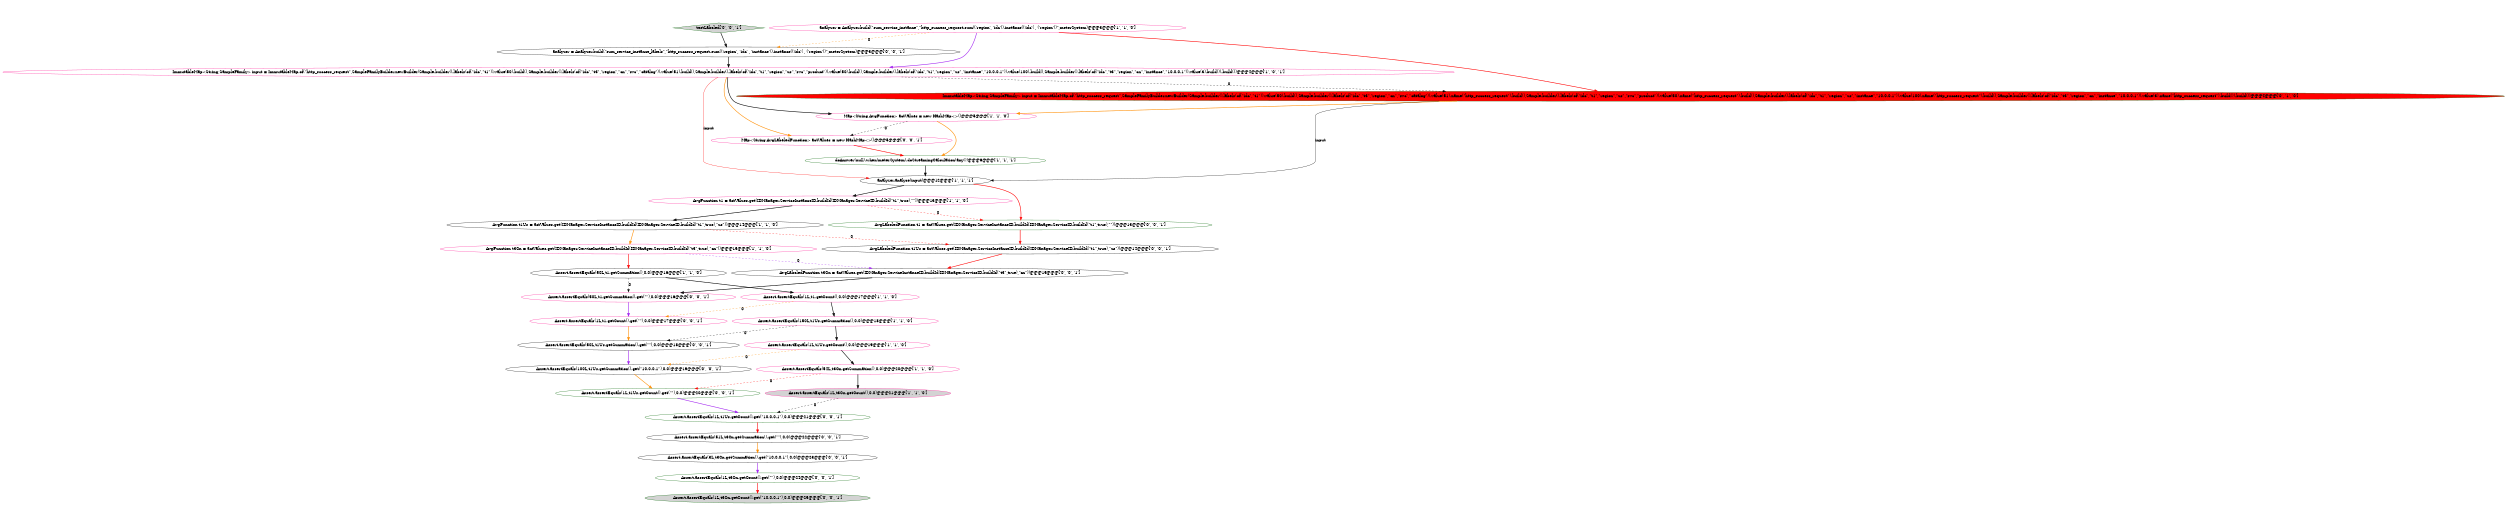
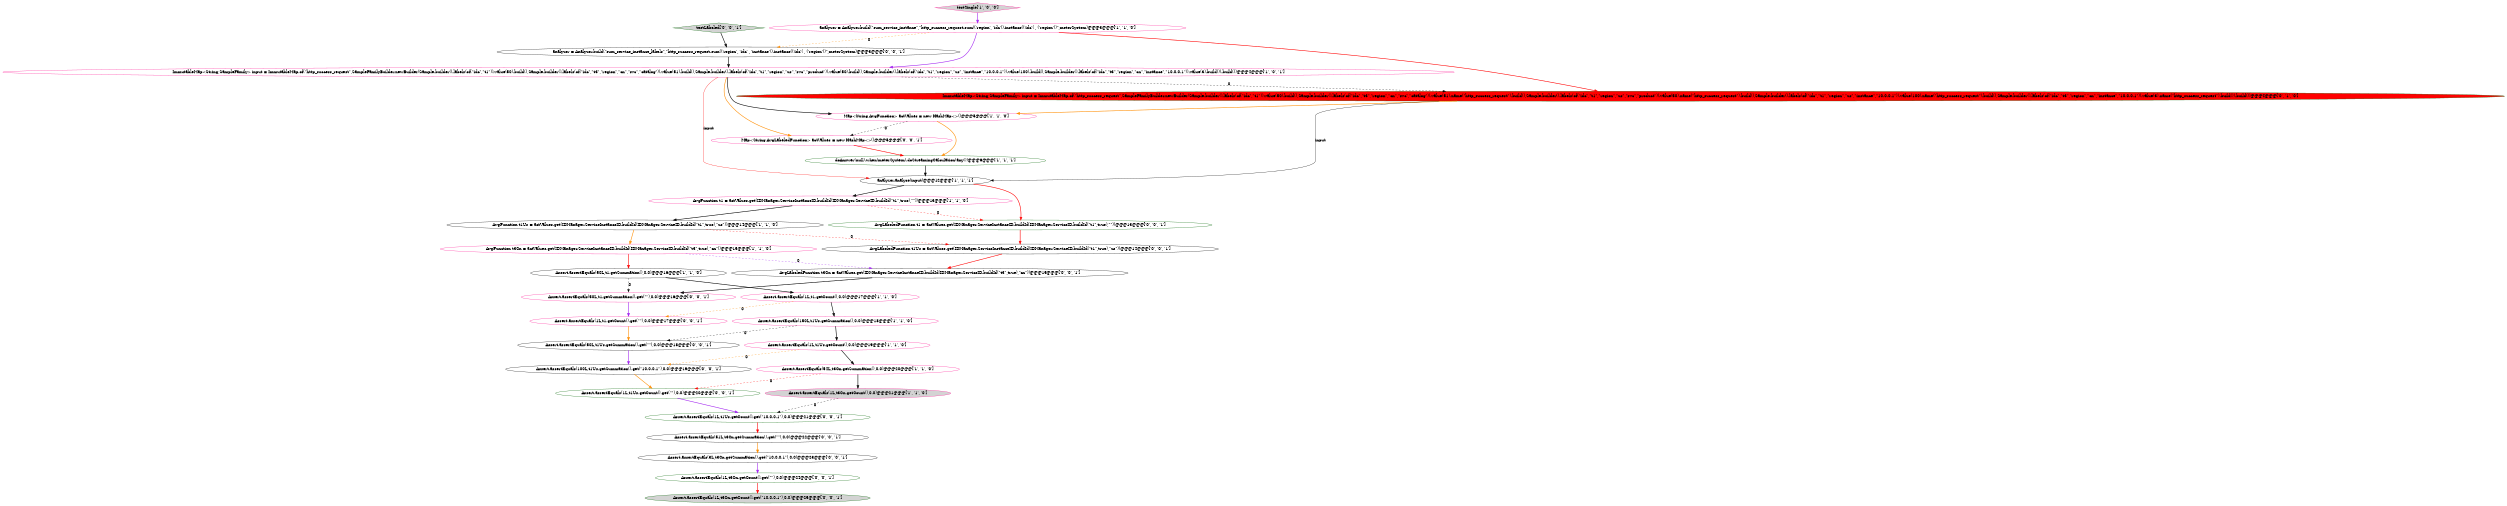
none -> (978, 8)
